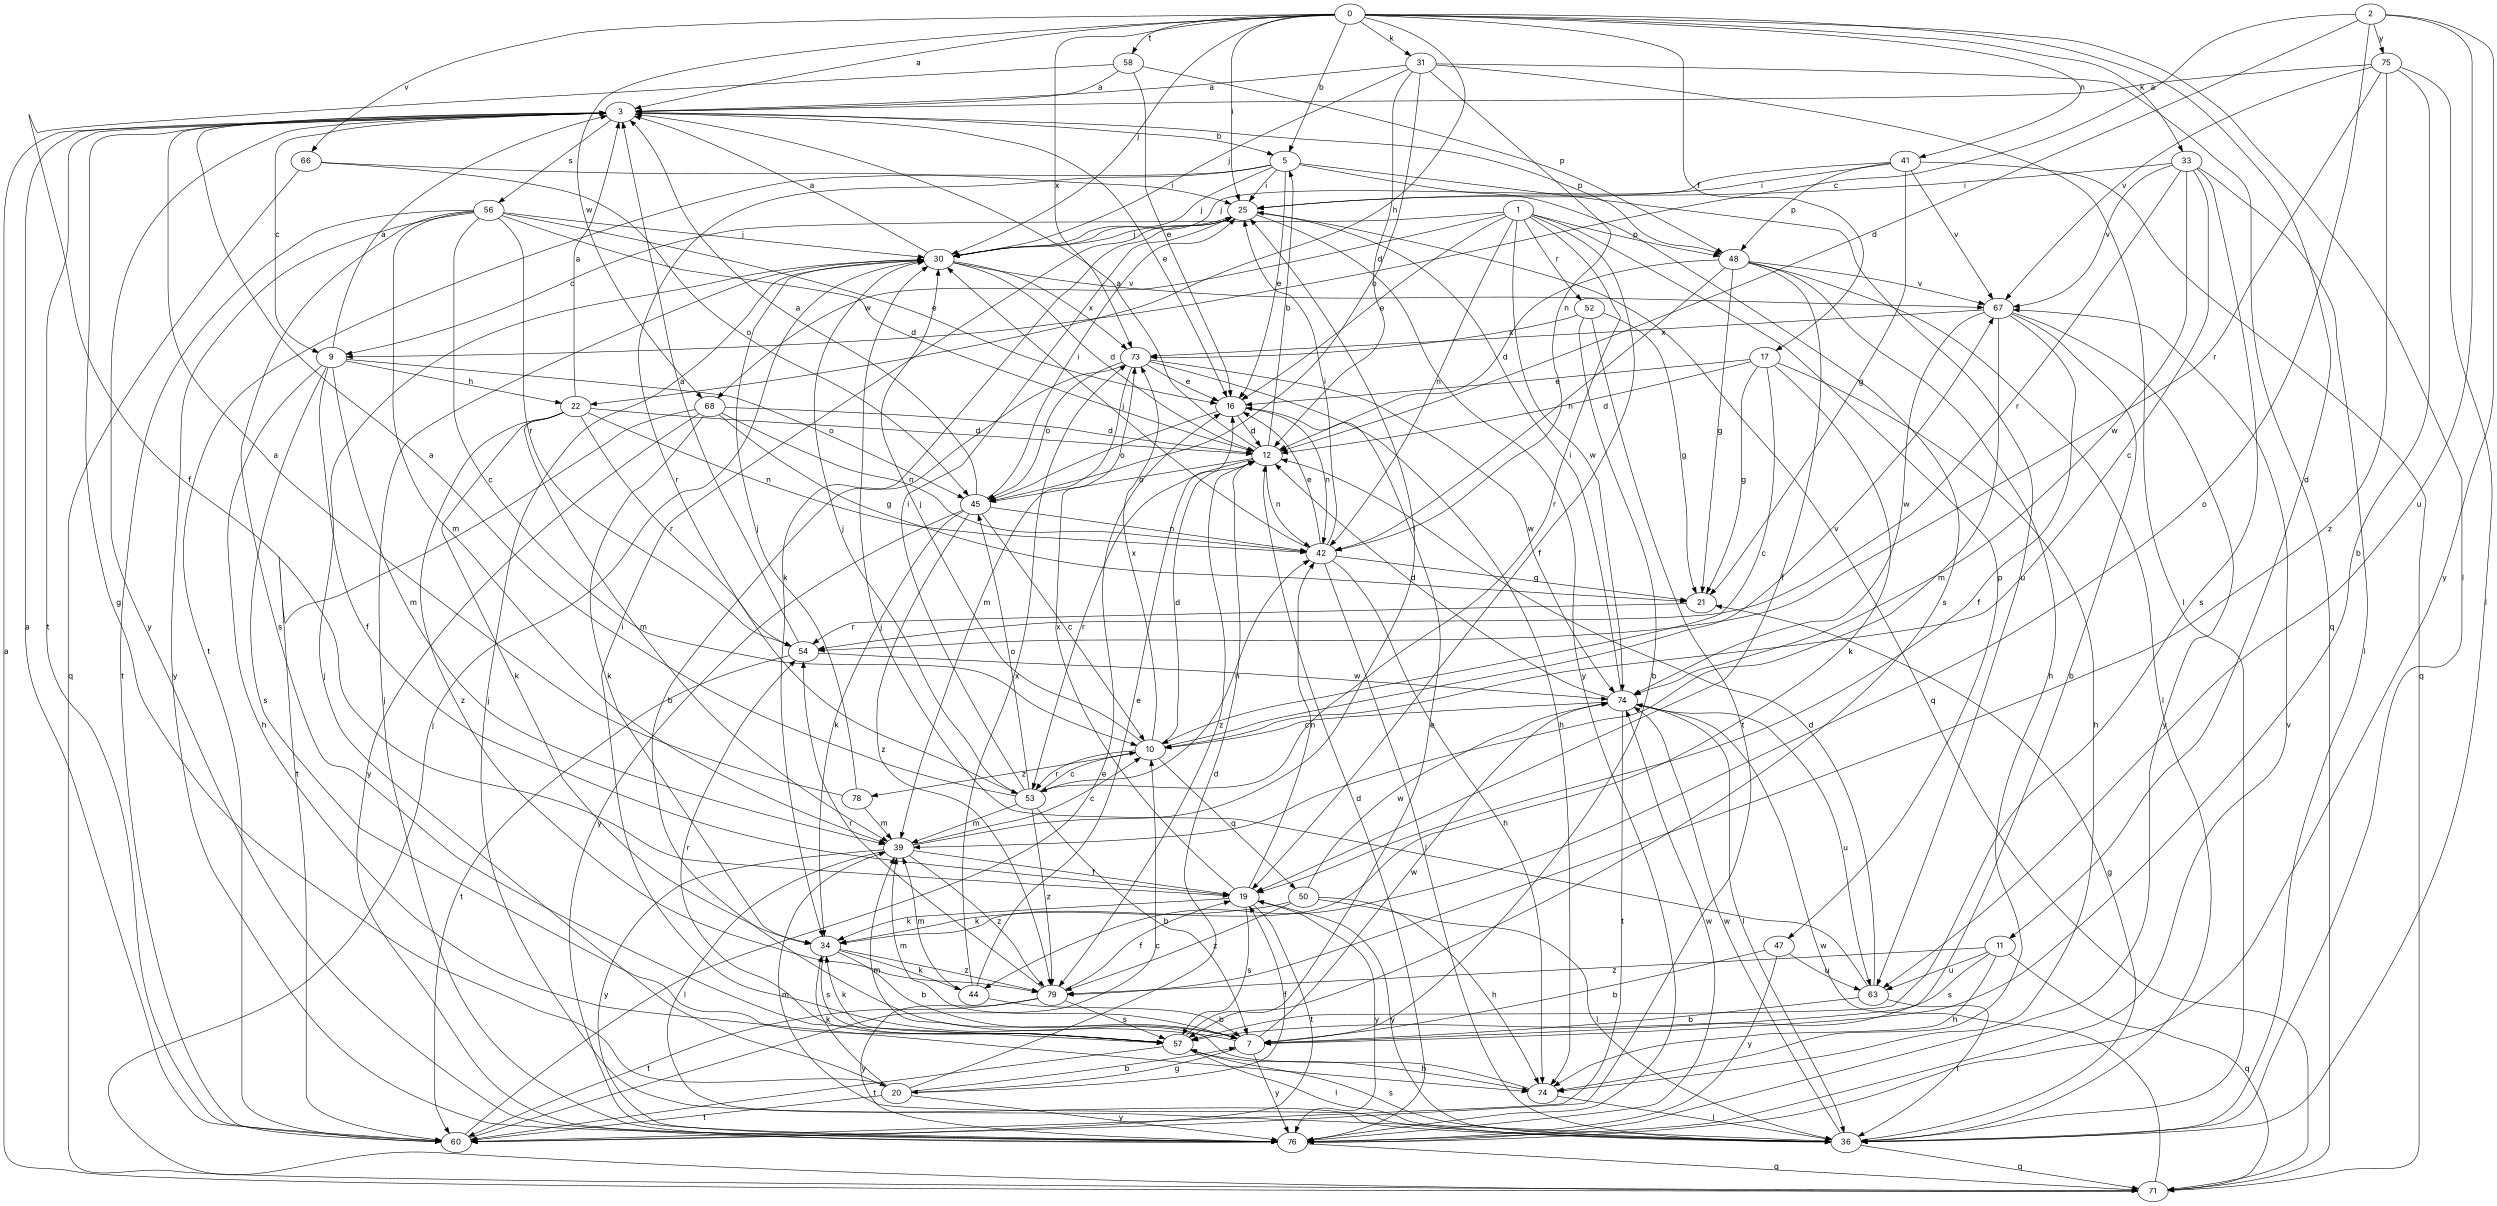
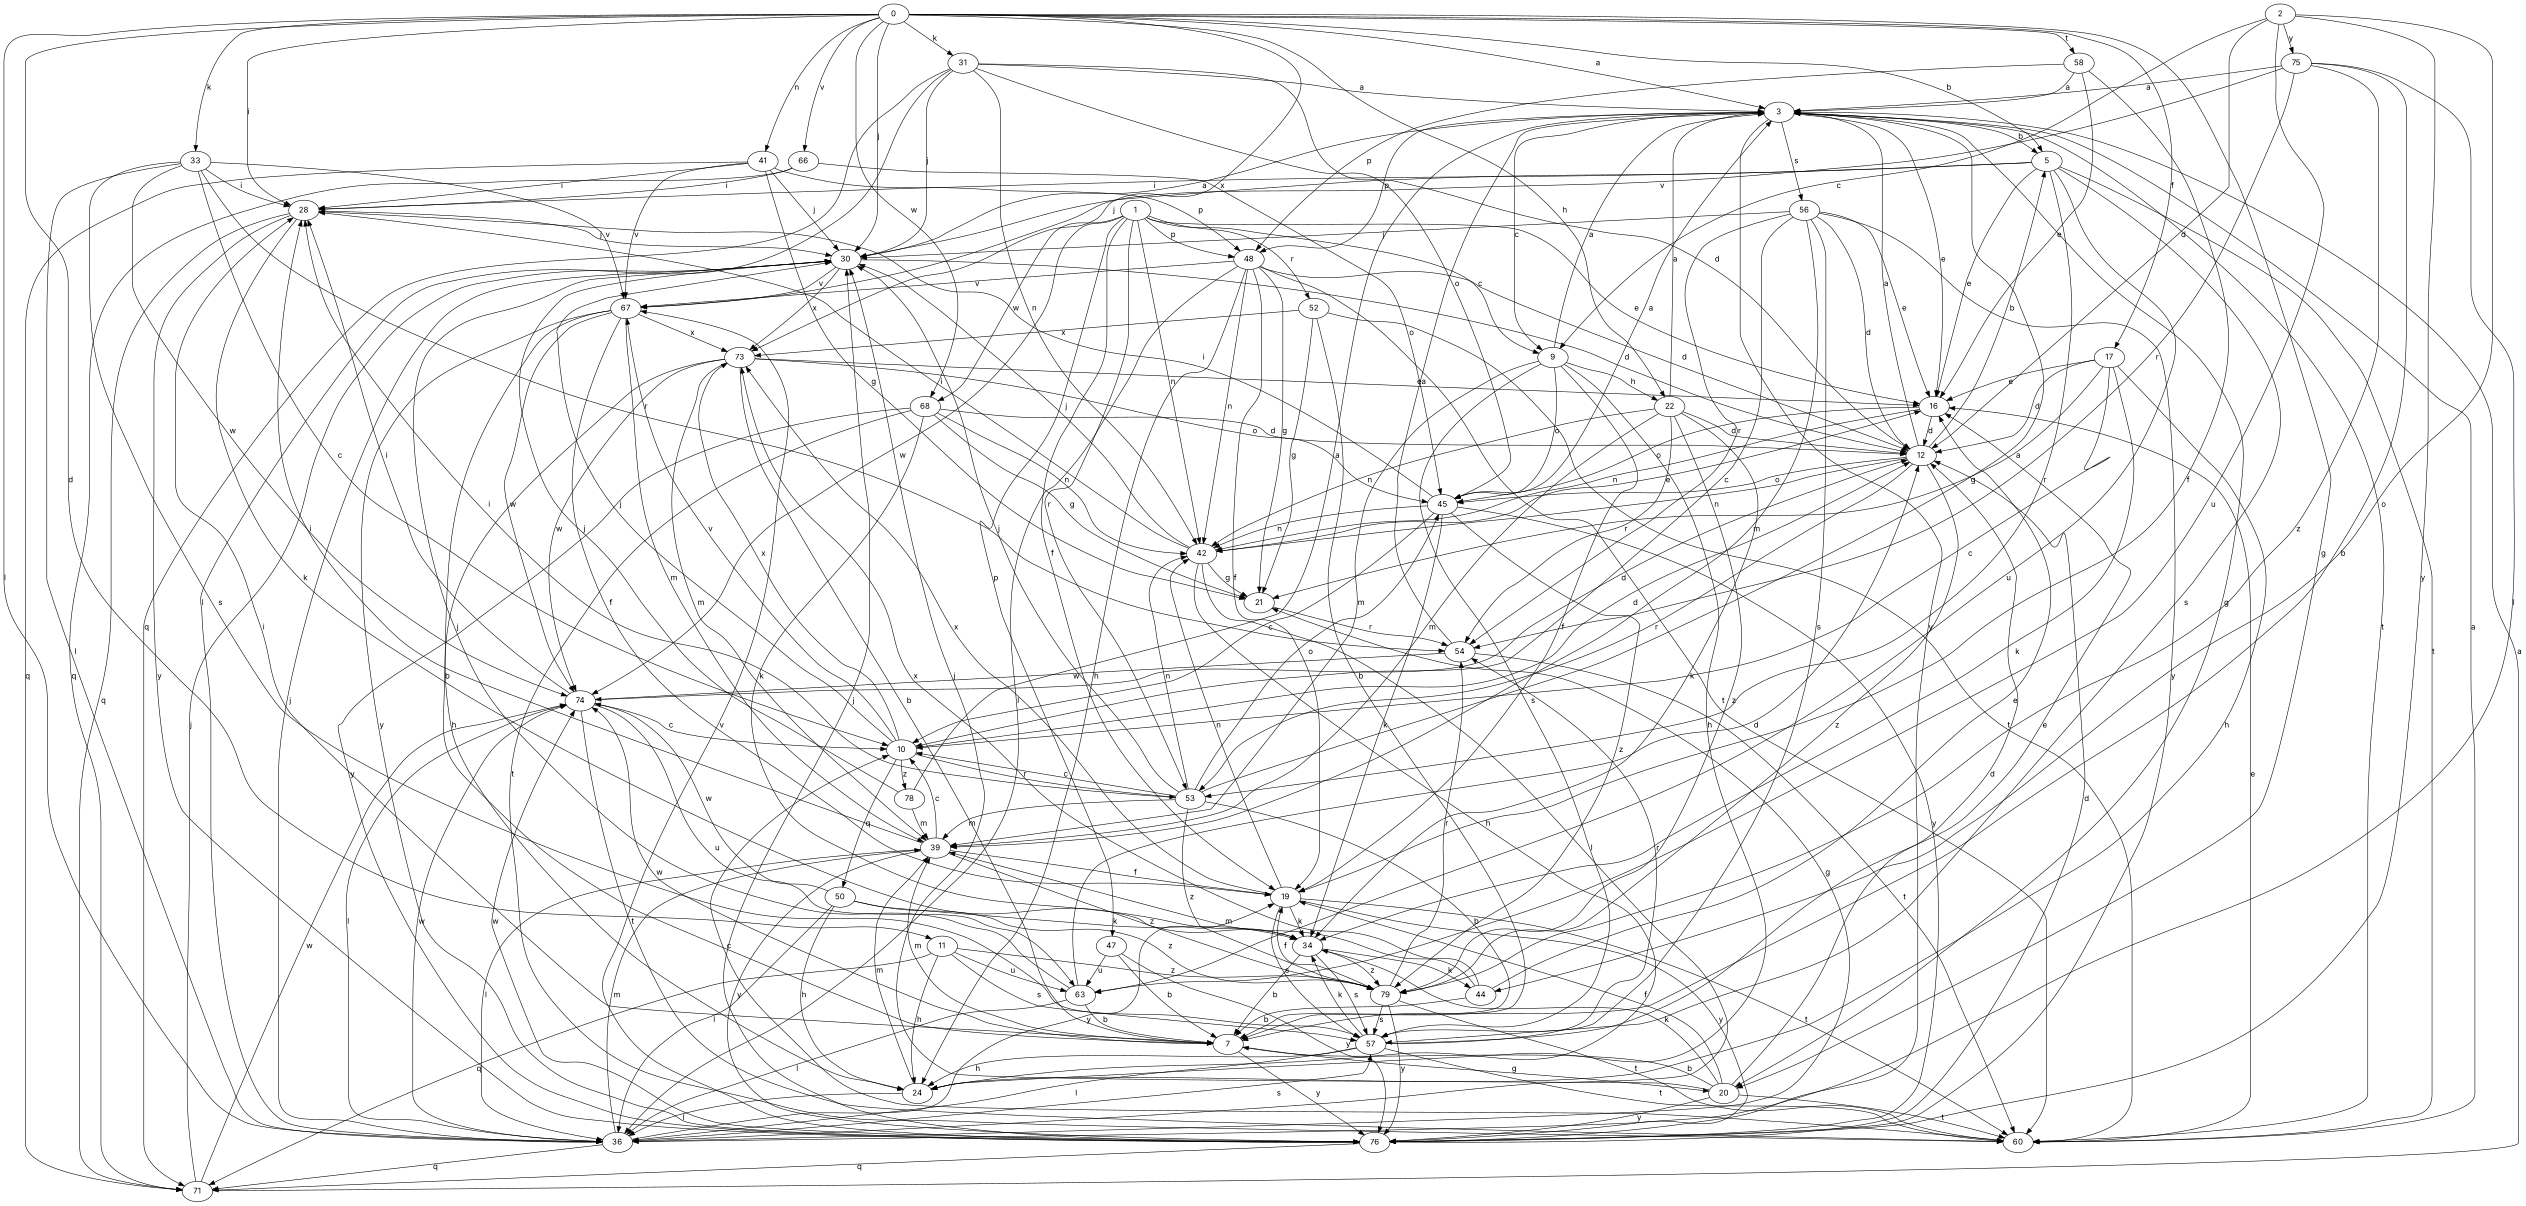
none -> (2200, 109)
(1243, 210) -> (304, 210)
(121, 675) -> (1688, 659)
